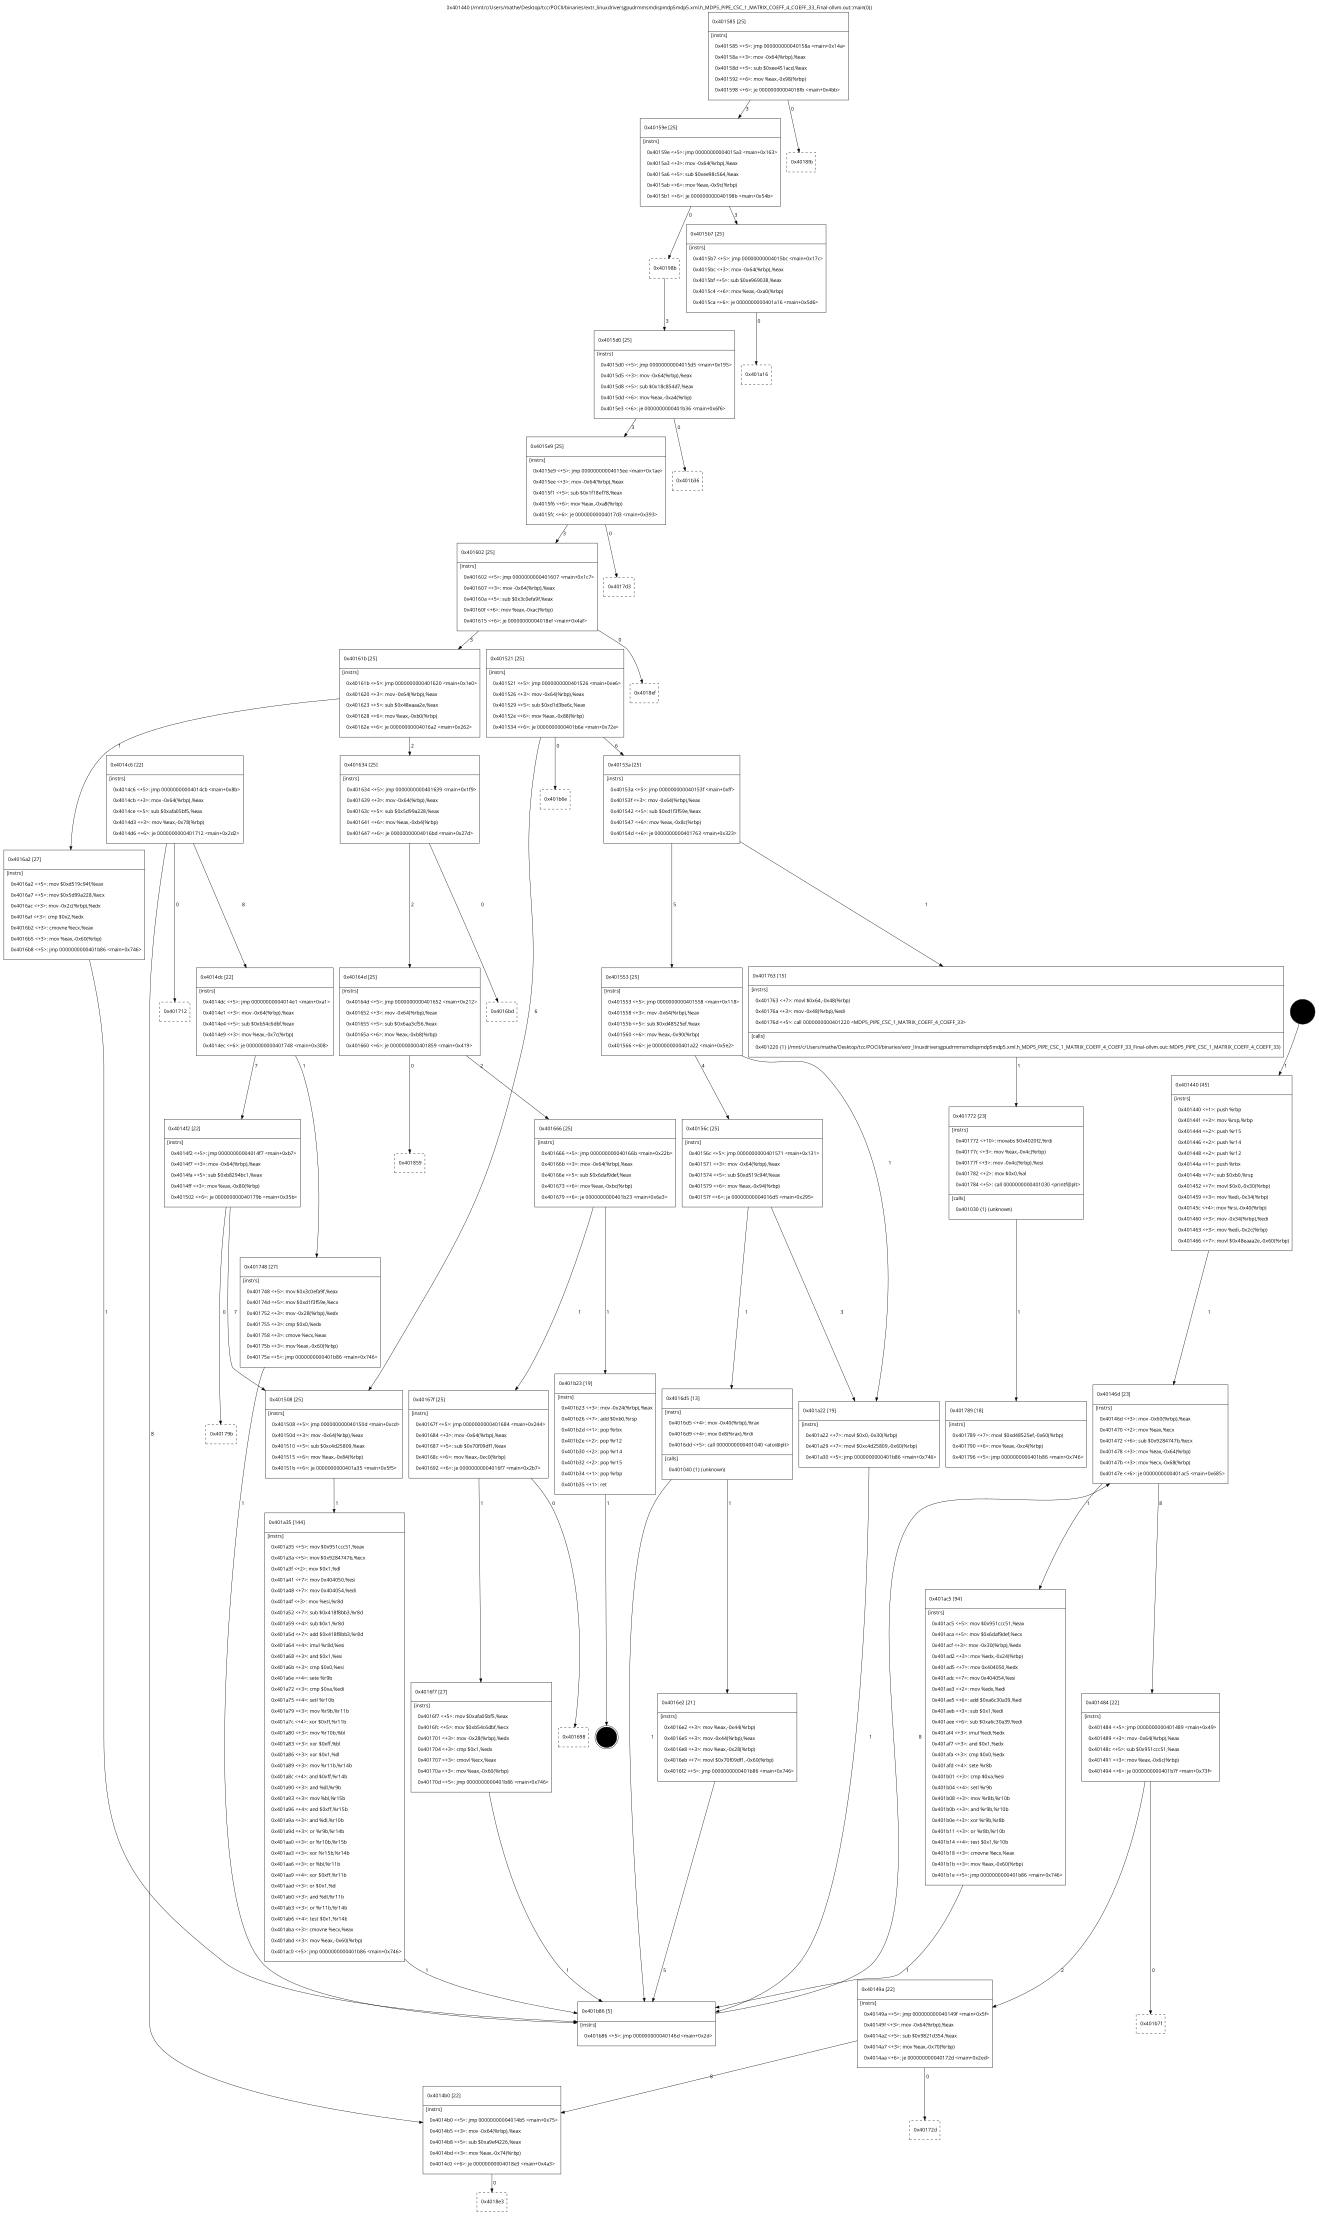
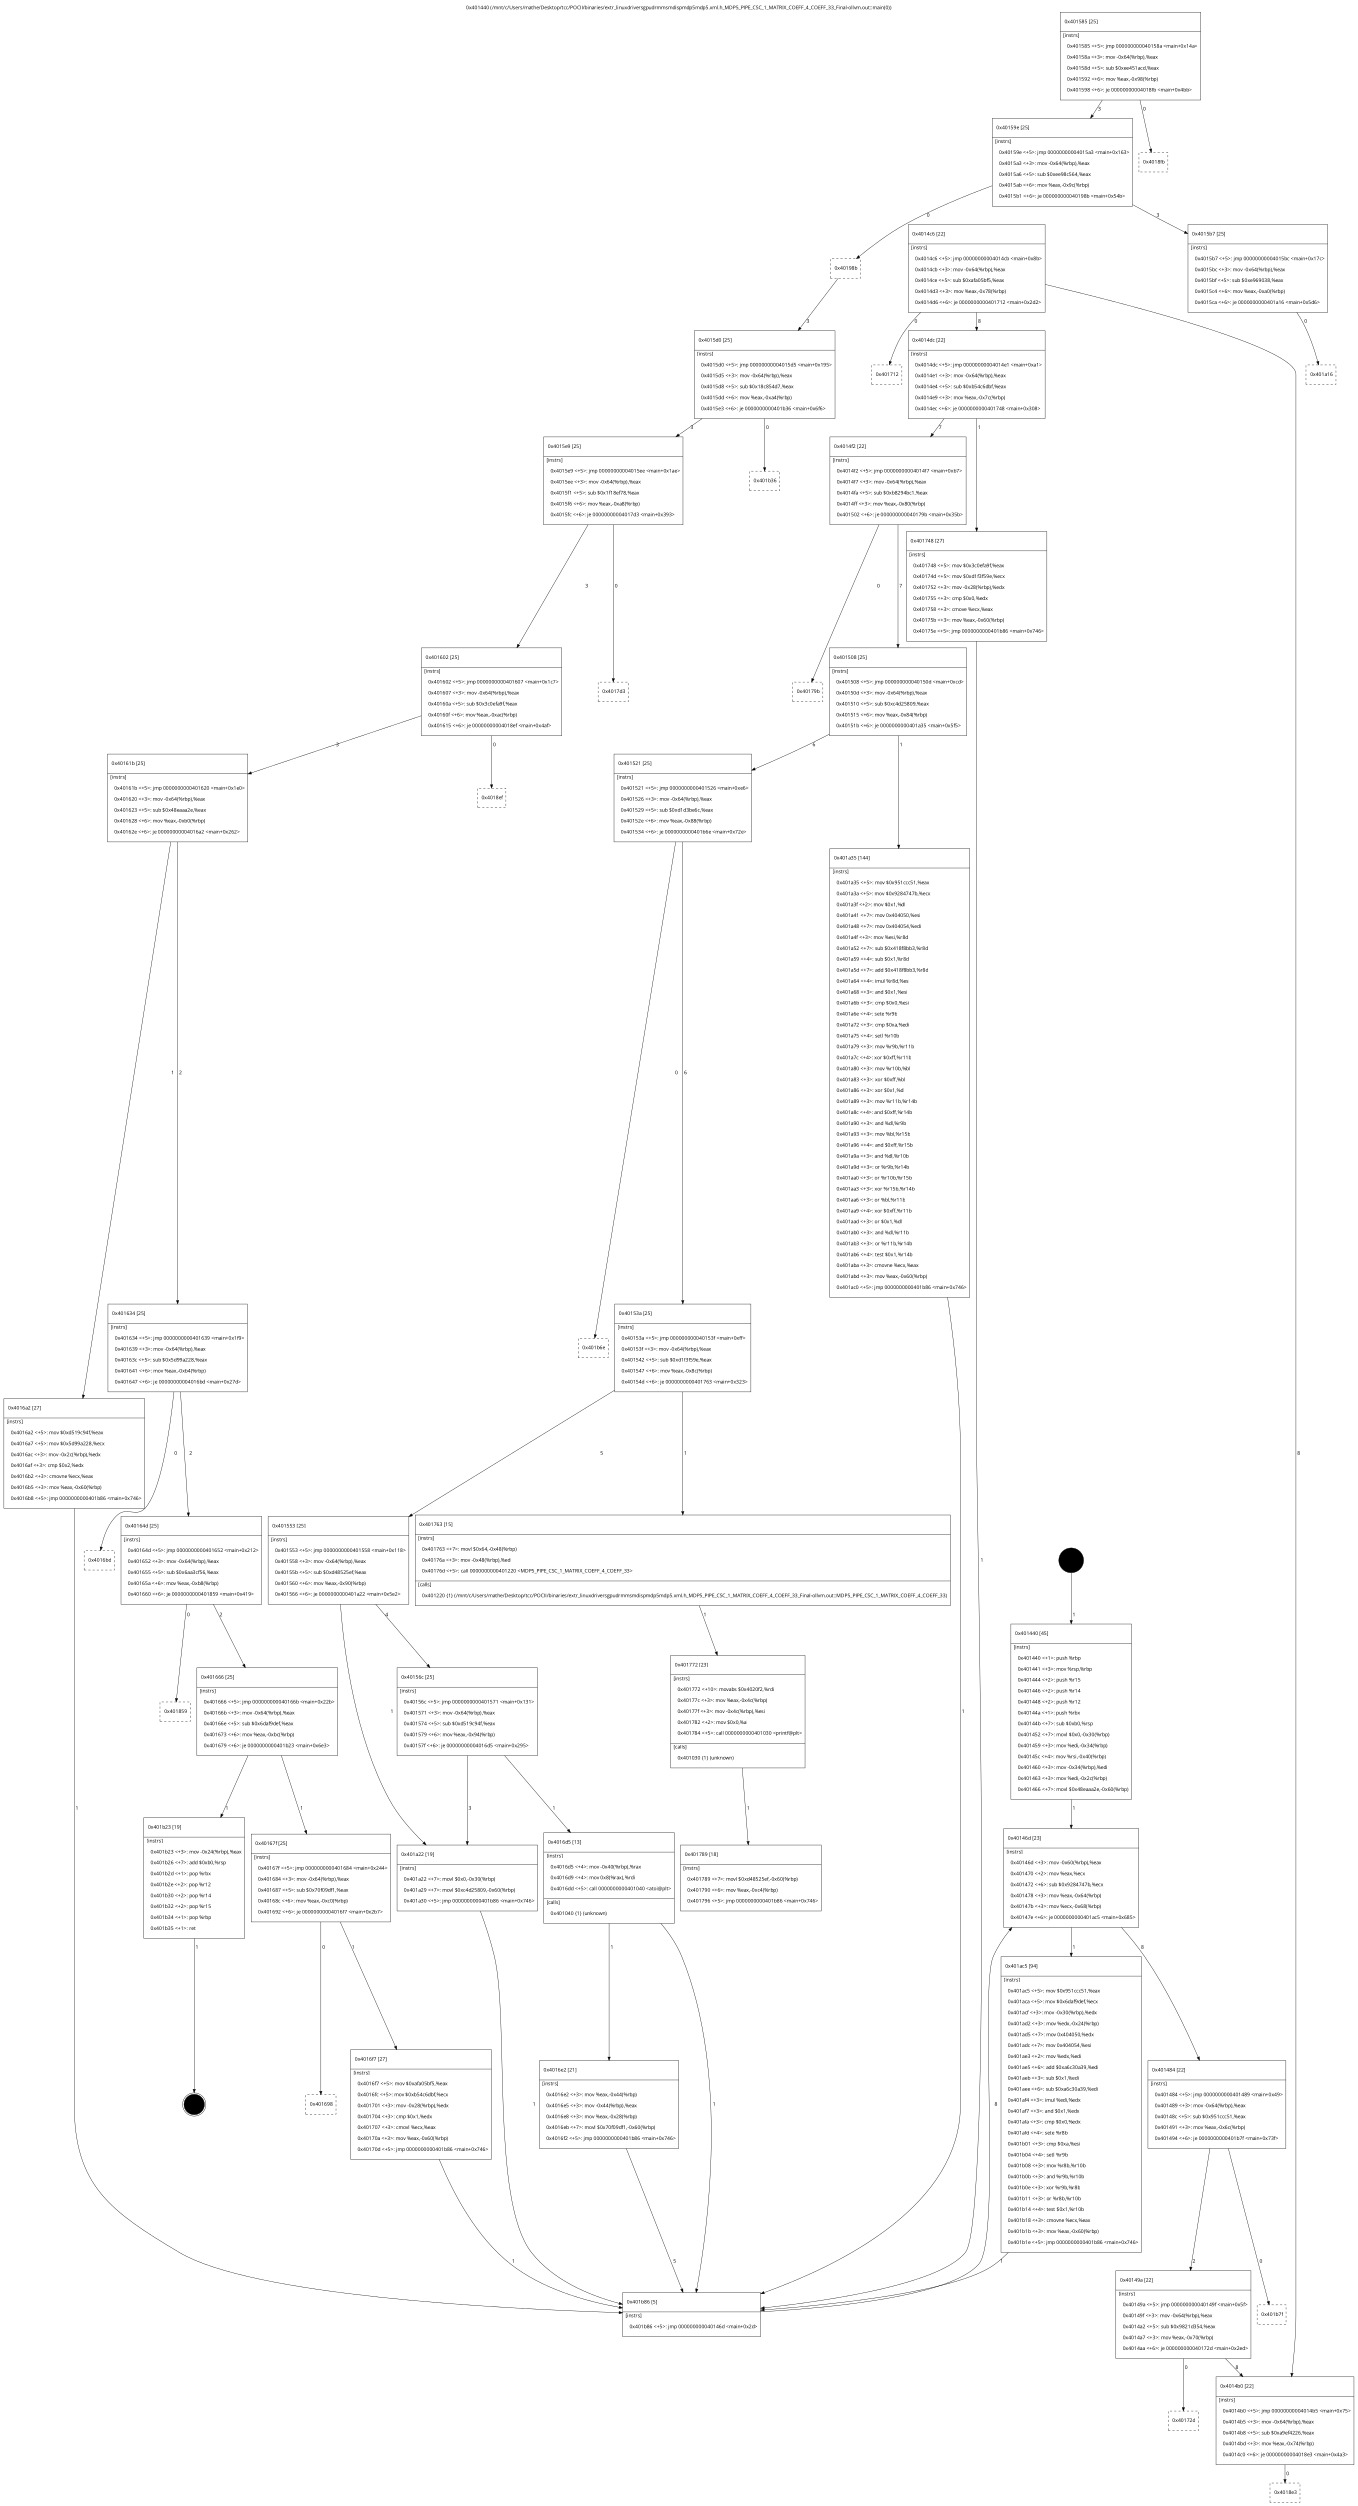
(515, 1078) -> (793, 752)
